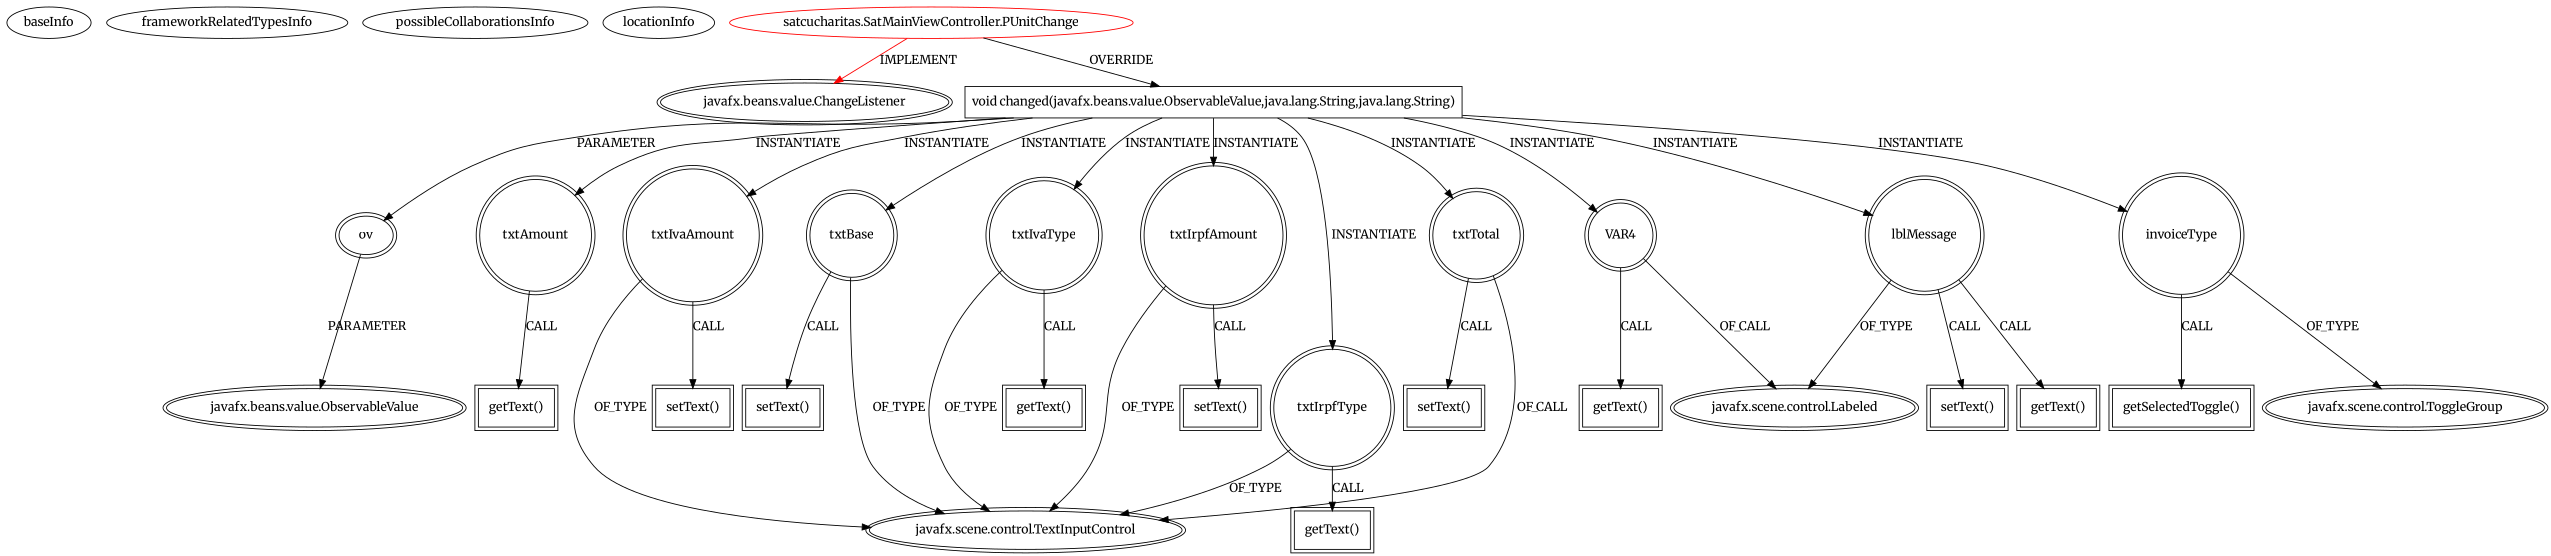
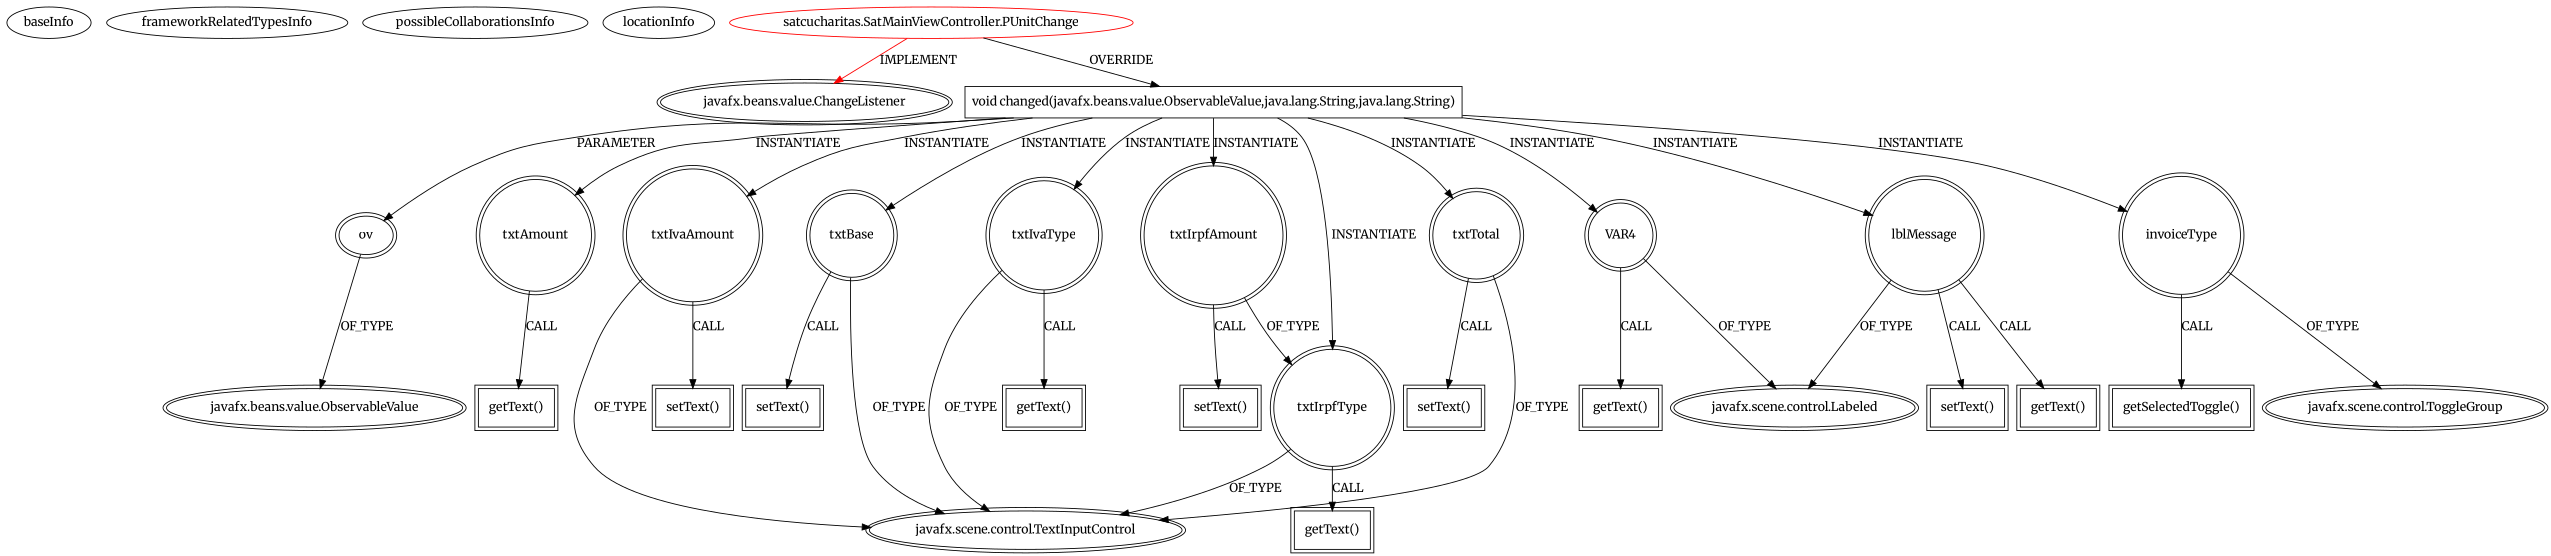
(367, 327) -> (367, 327)
(1745, 327) -> (1745, 327)
(1108, 395) -> (1264, 329)
(1542, 408) -> (1542, 408)
